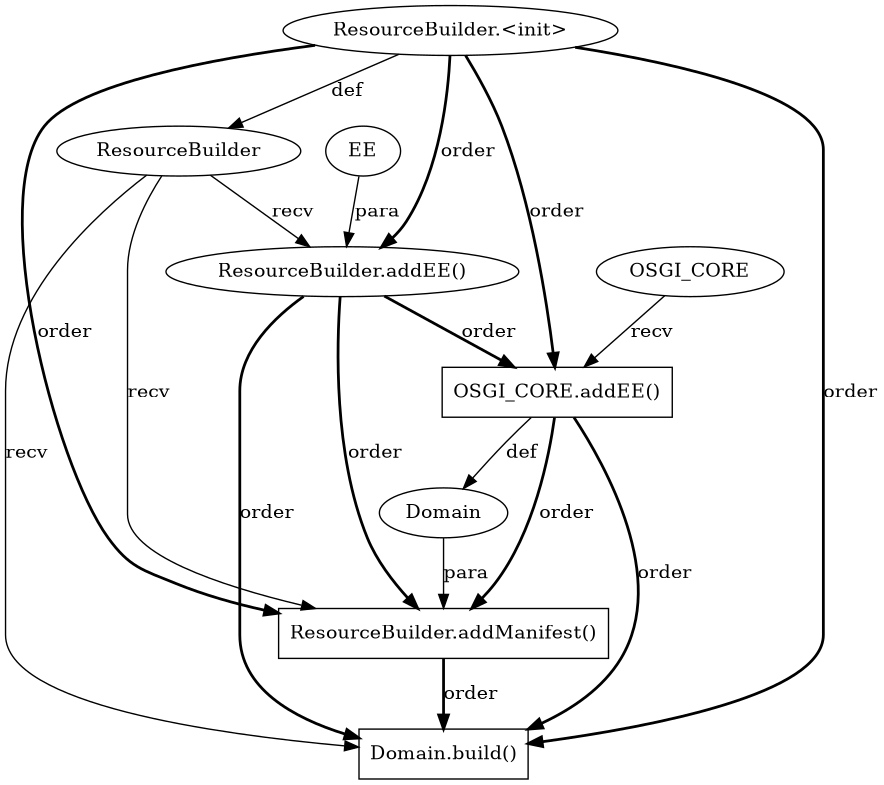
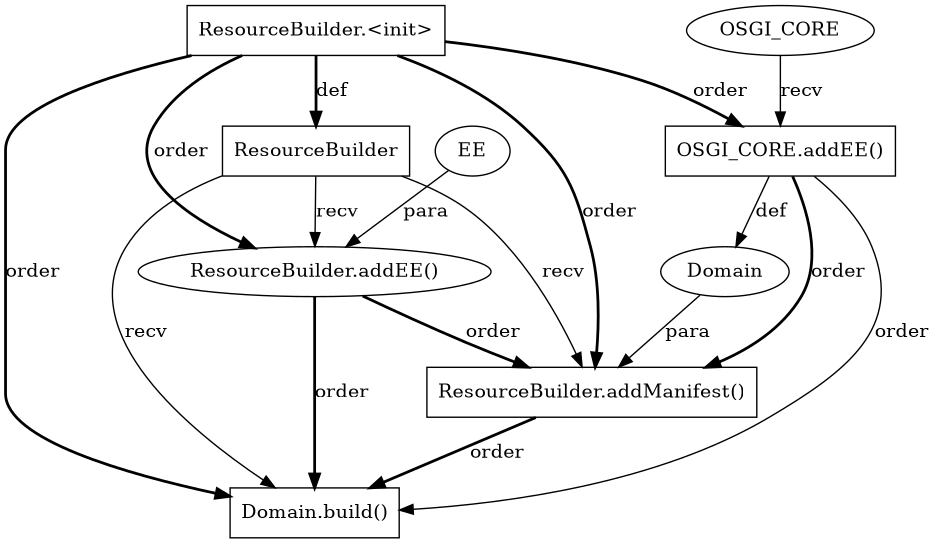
(450, 30) -> (316, 30)
(320, 88) -> (316, 84)
(179, 151) -> (316, 151)
(443, 328) -> none
(638, 585) -> (744, 430)
